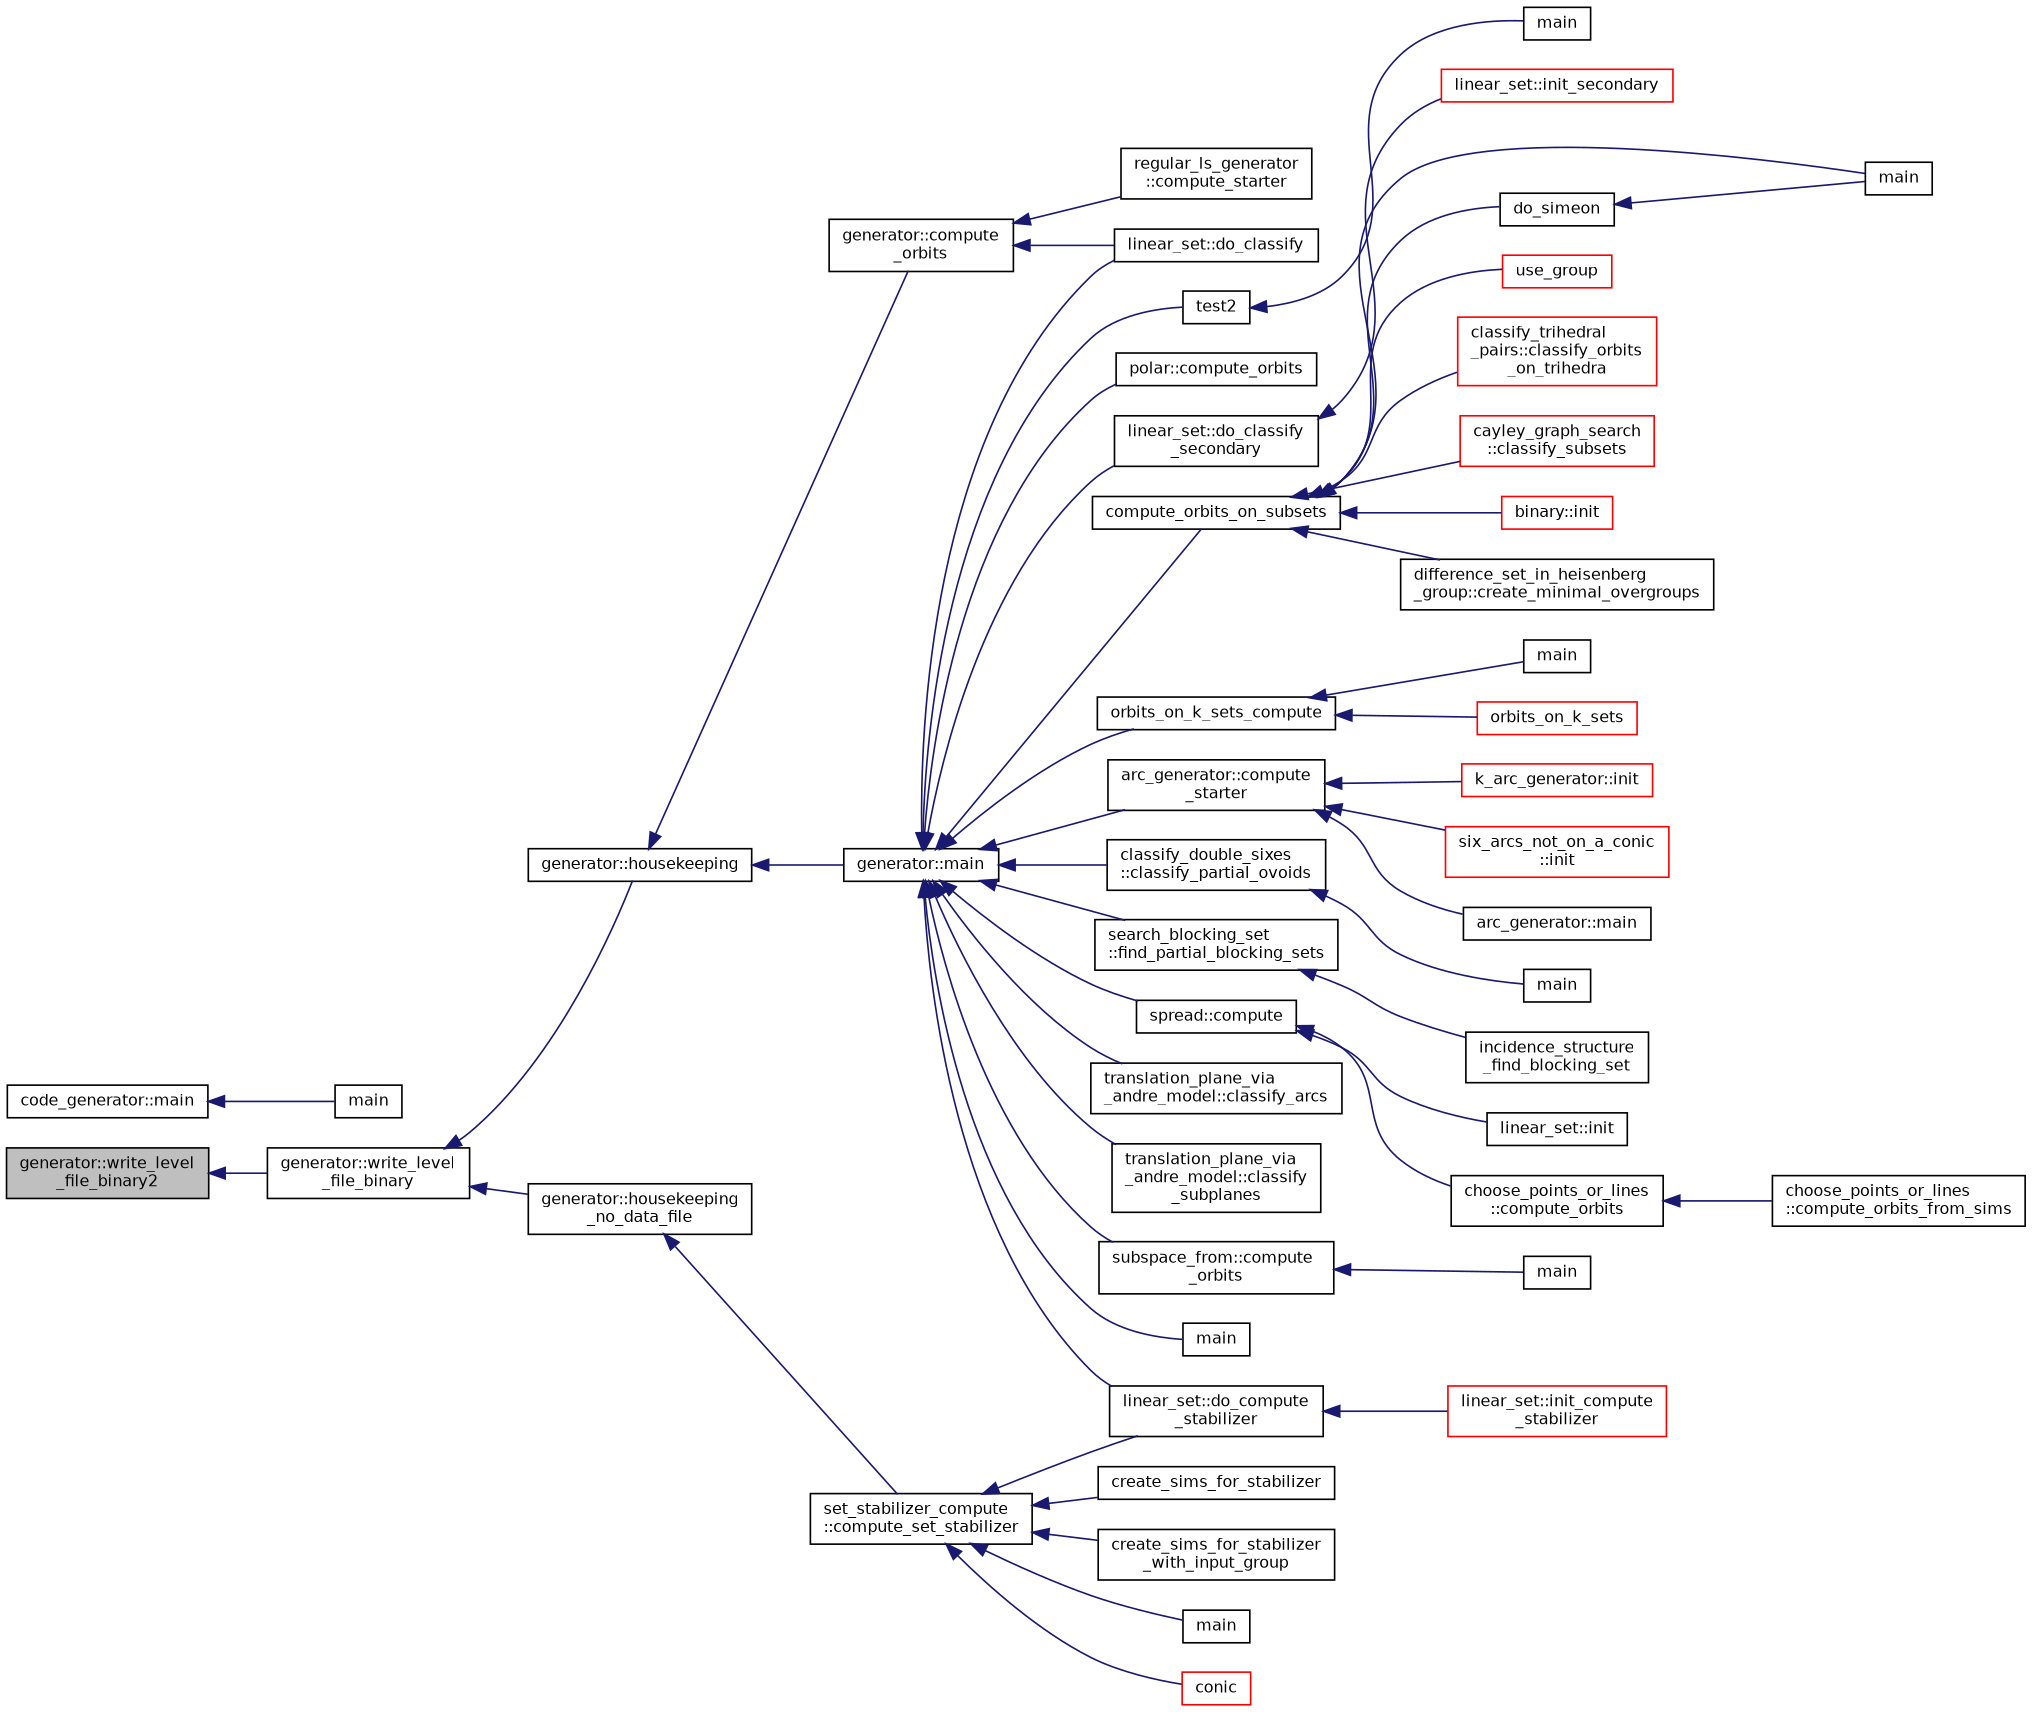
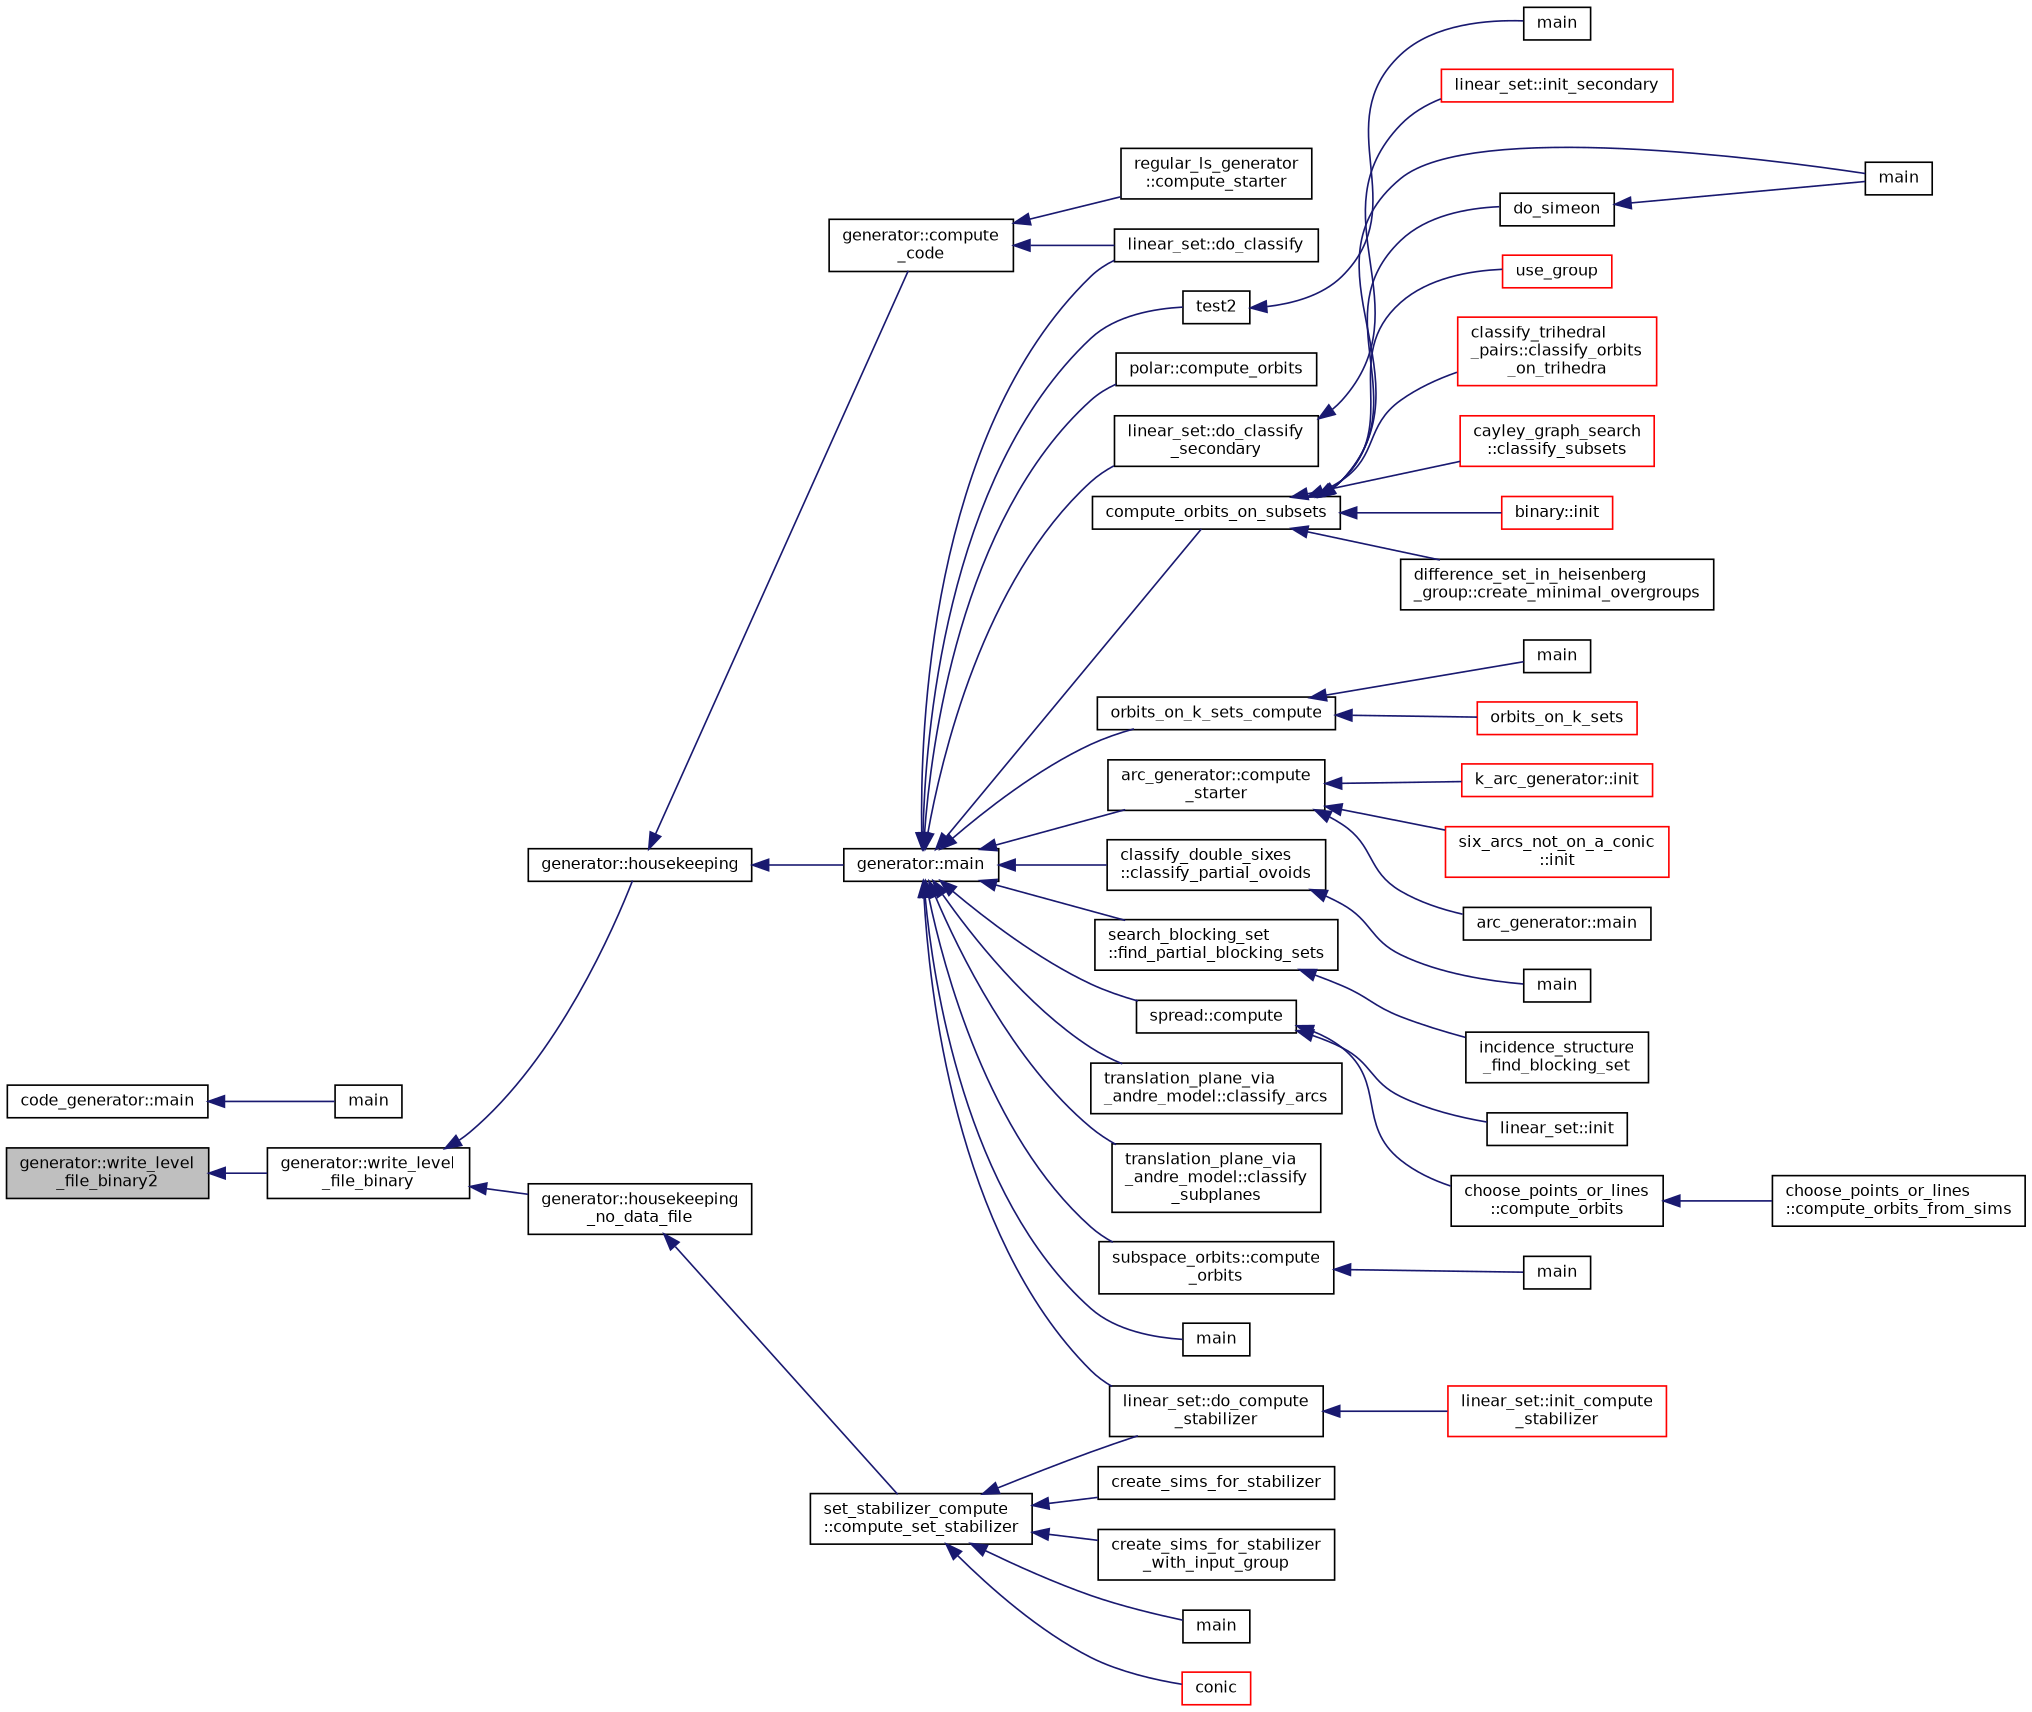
(921, 245) -> (921, 245)
(1216, 1268) -> (1216, 1268)
